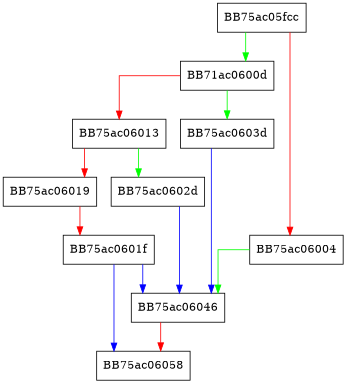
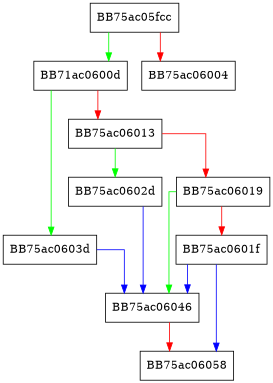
(218, 252) -> (169, 235)
